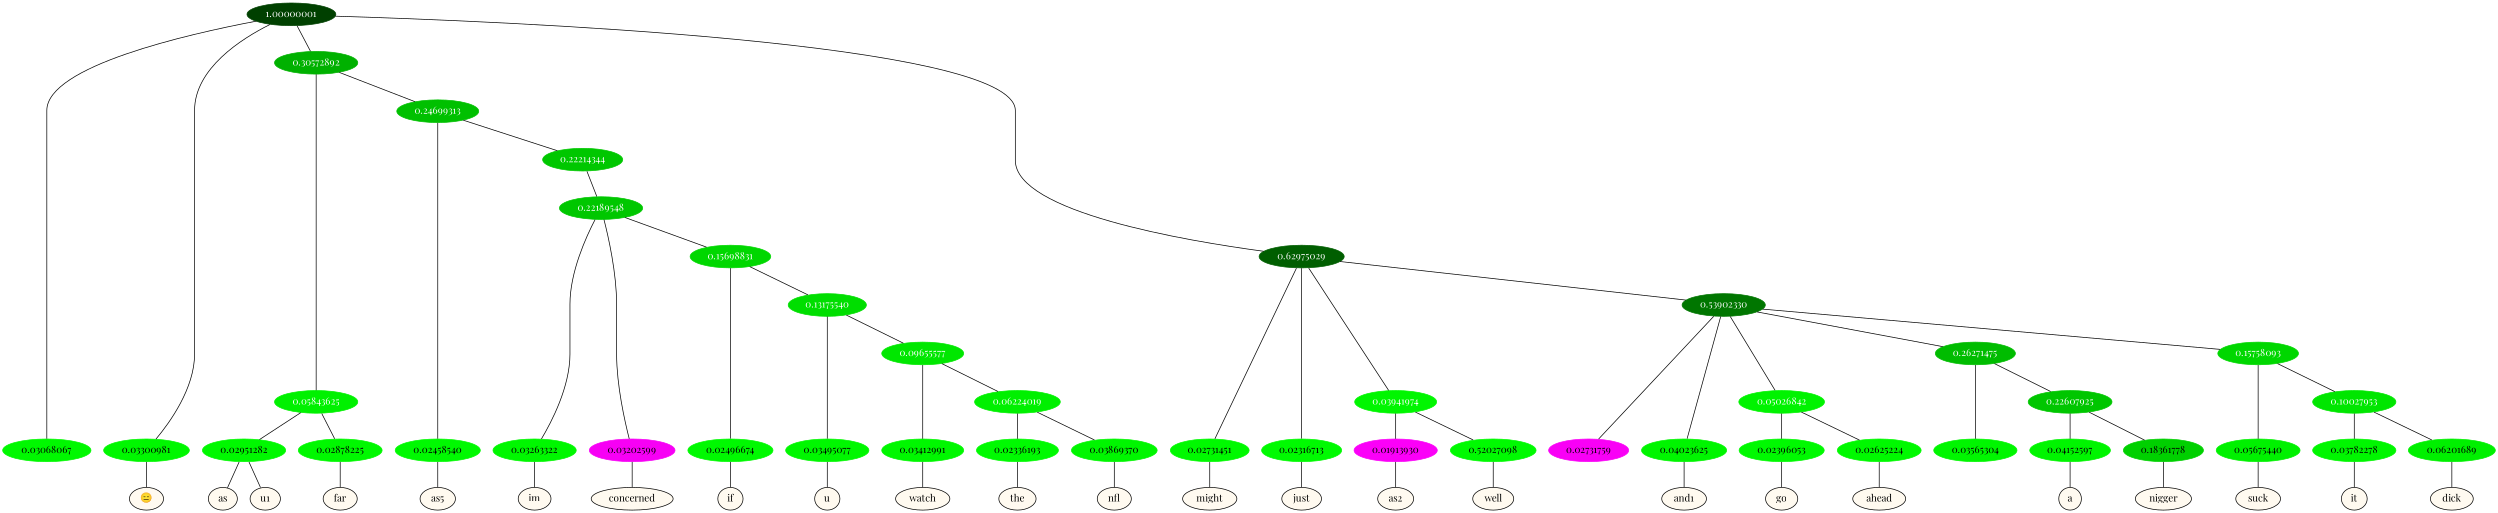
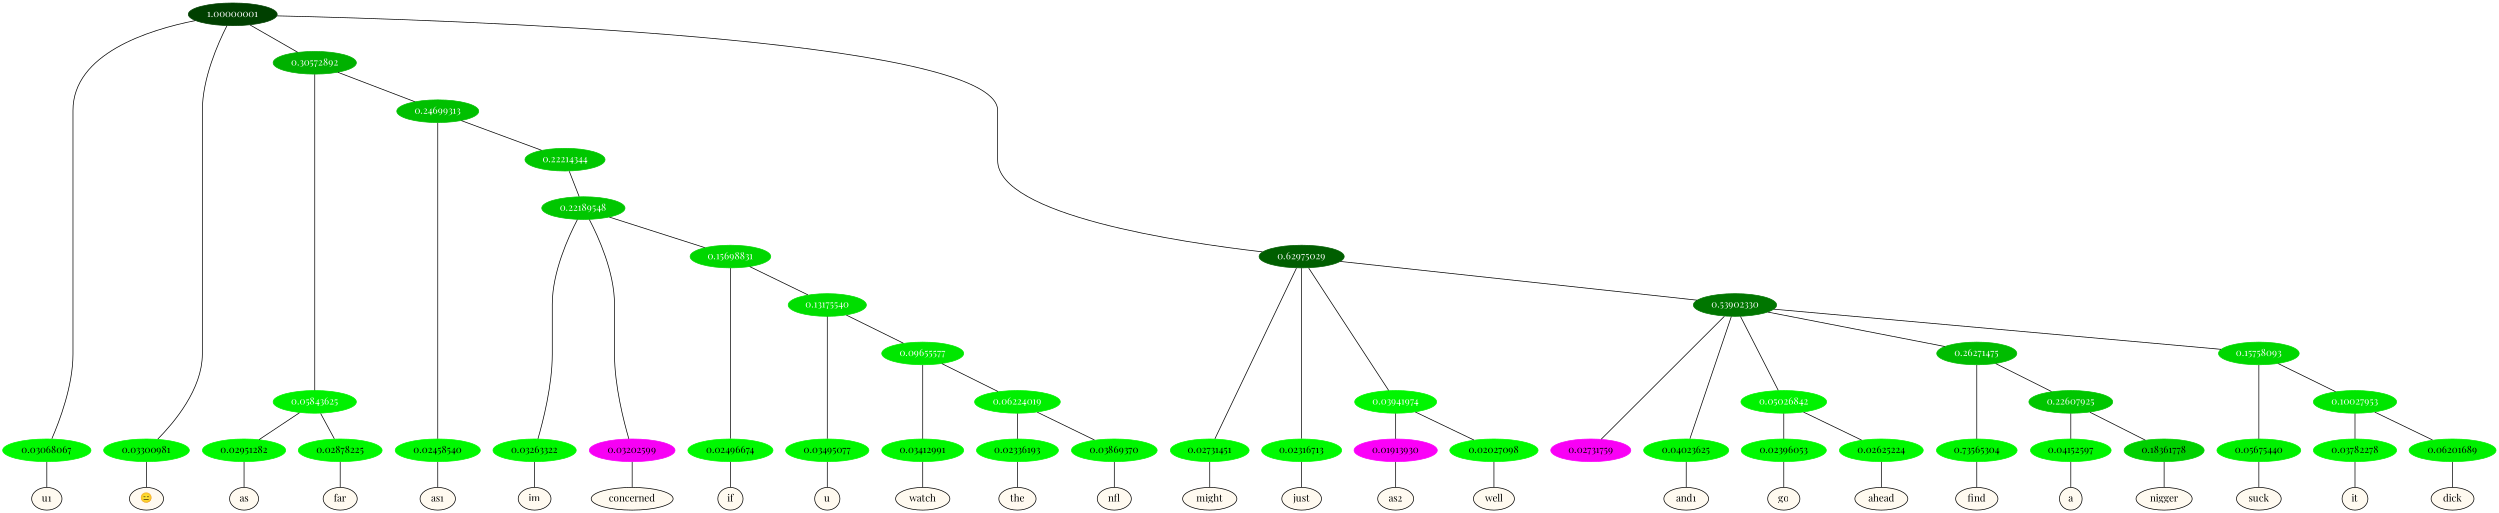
(1493, 450) -> (1494, 450)
(1975, 450) -> (1977, 450)
(255, 475) -> (47, 475)
(438, 499) -> (438, 499)
none -> (1977, 499)
